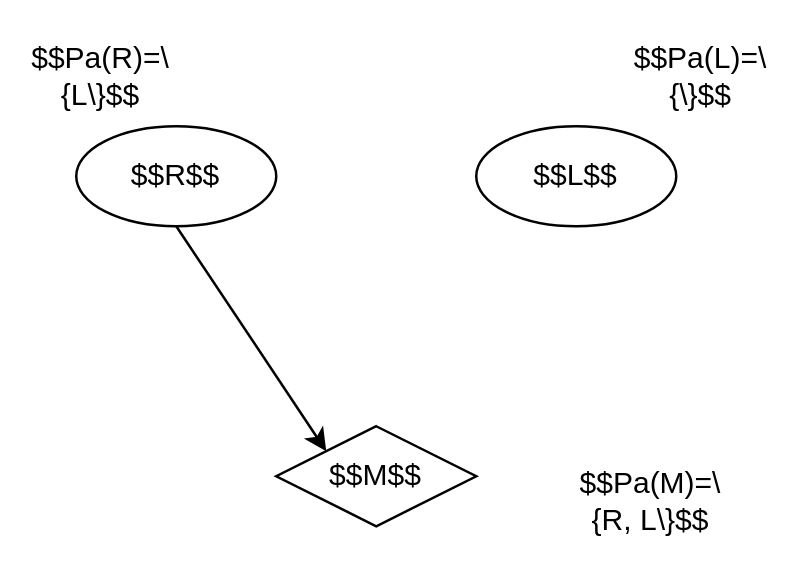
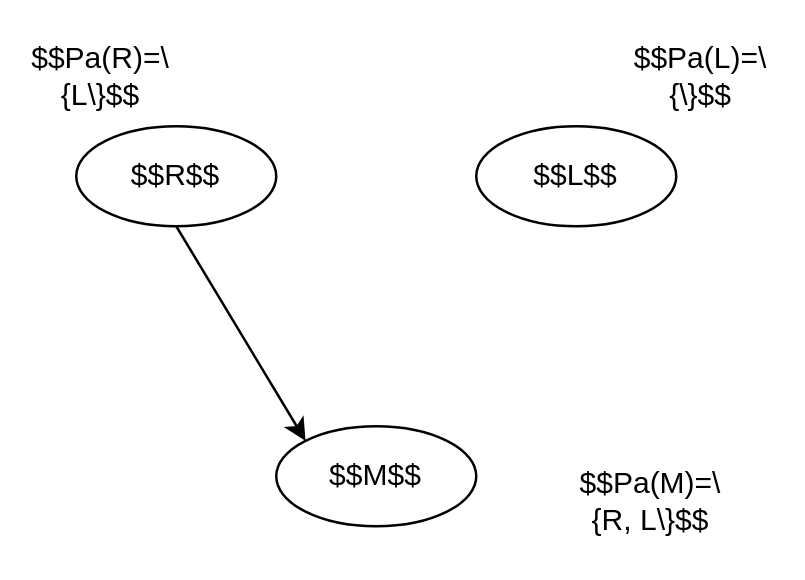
(376, 476) -> (376, 476)
